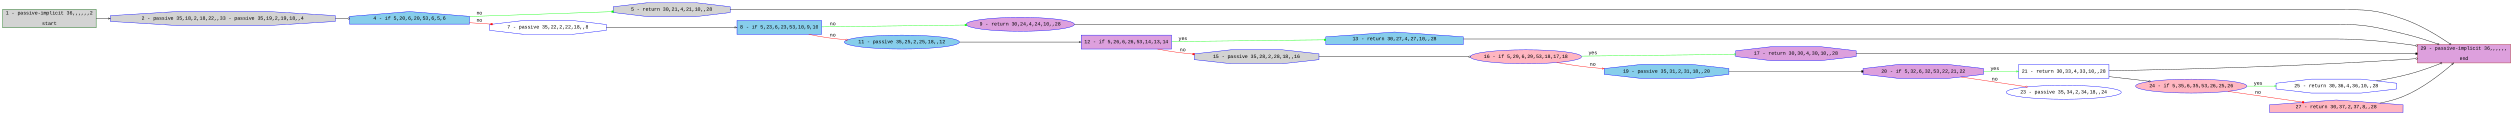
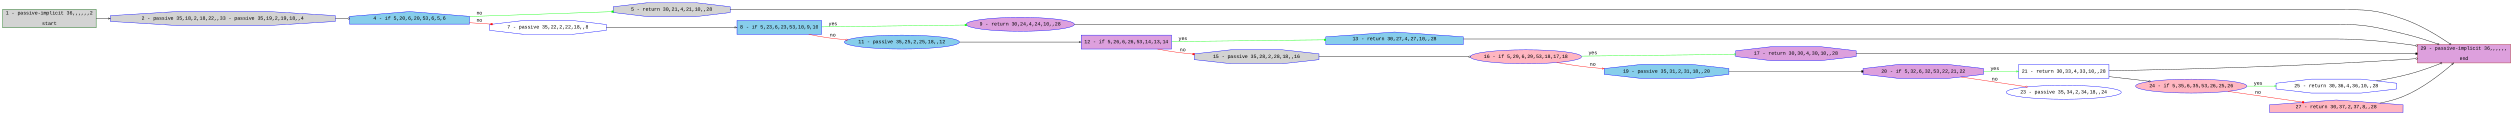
(833, 24) -> (833, 24)
